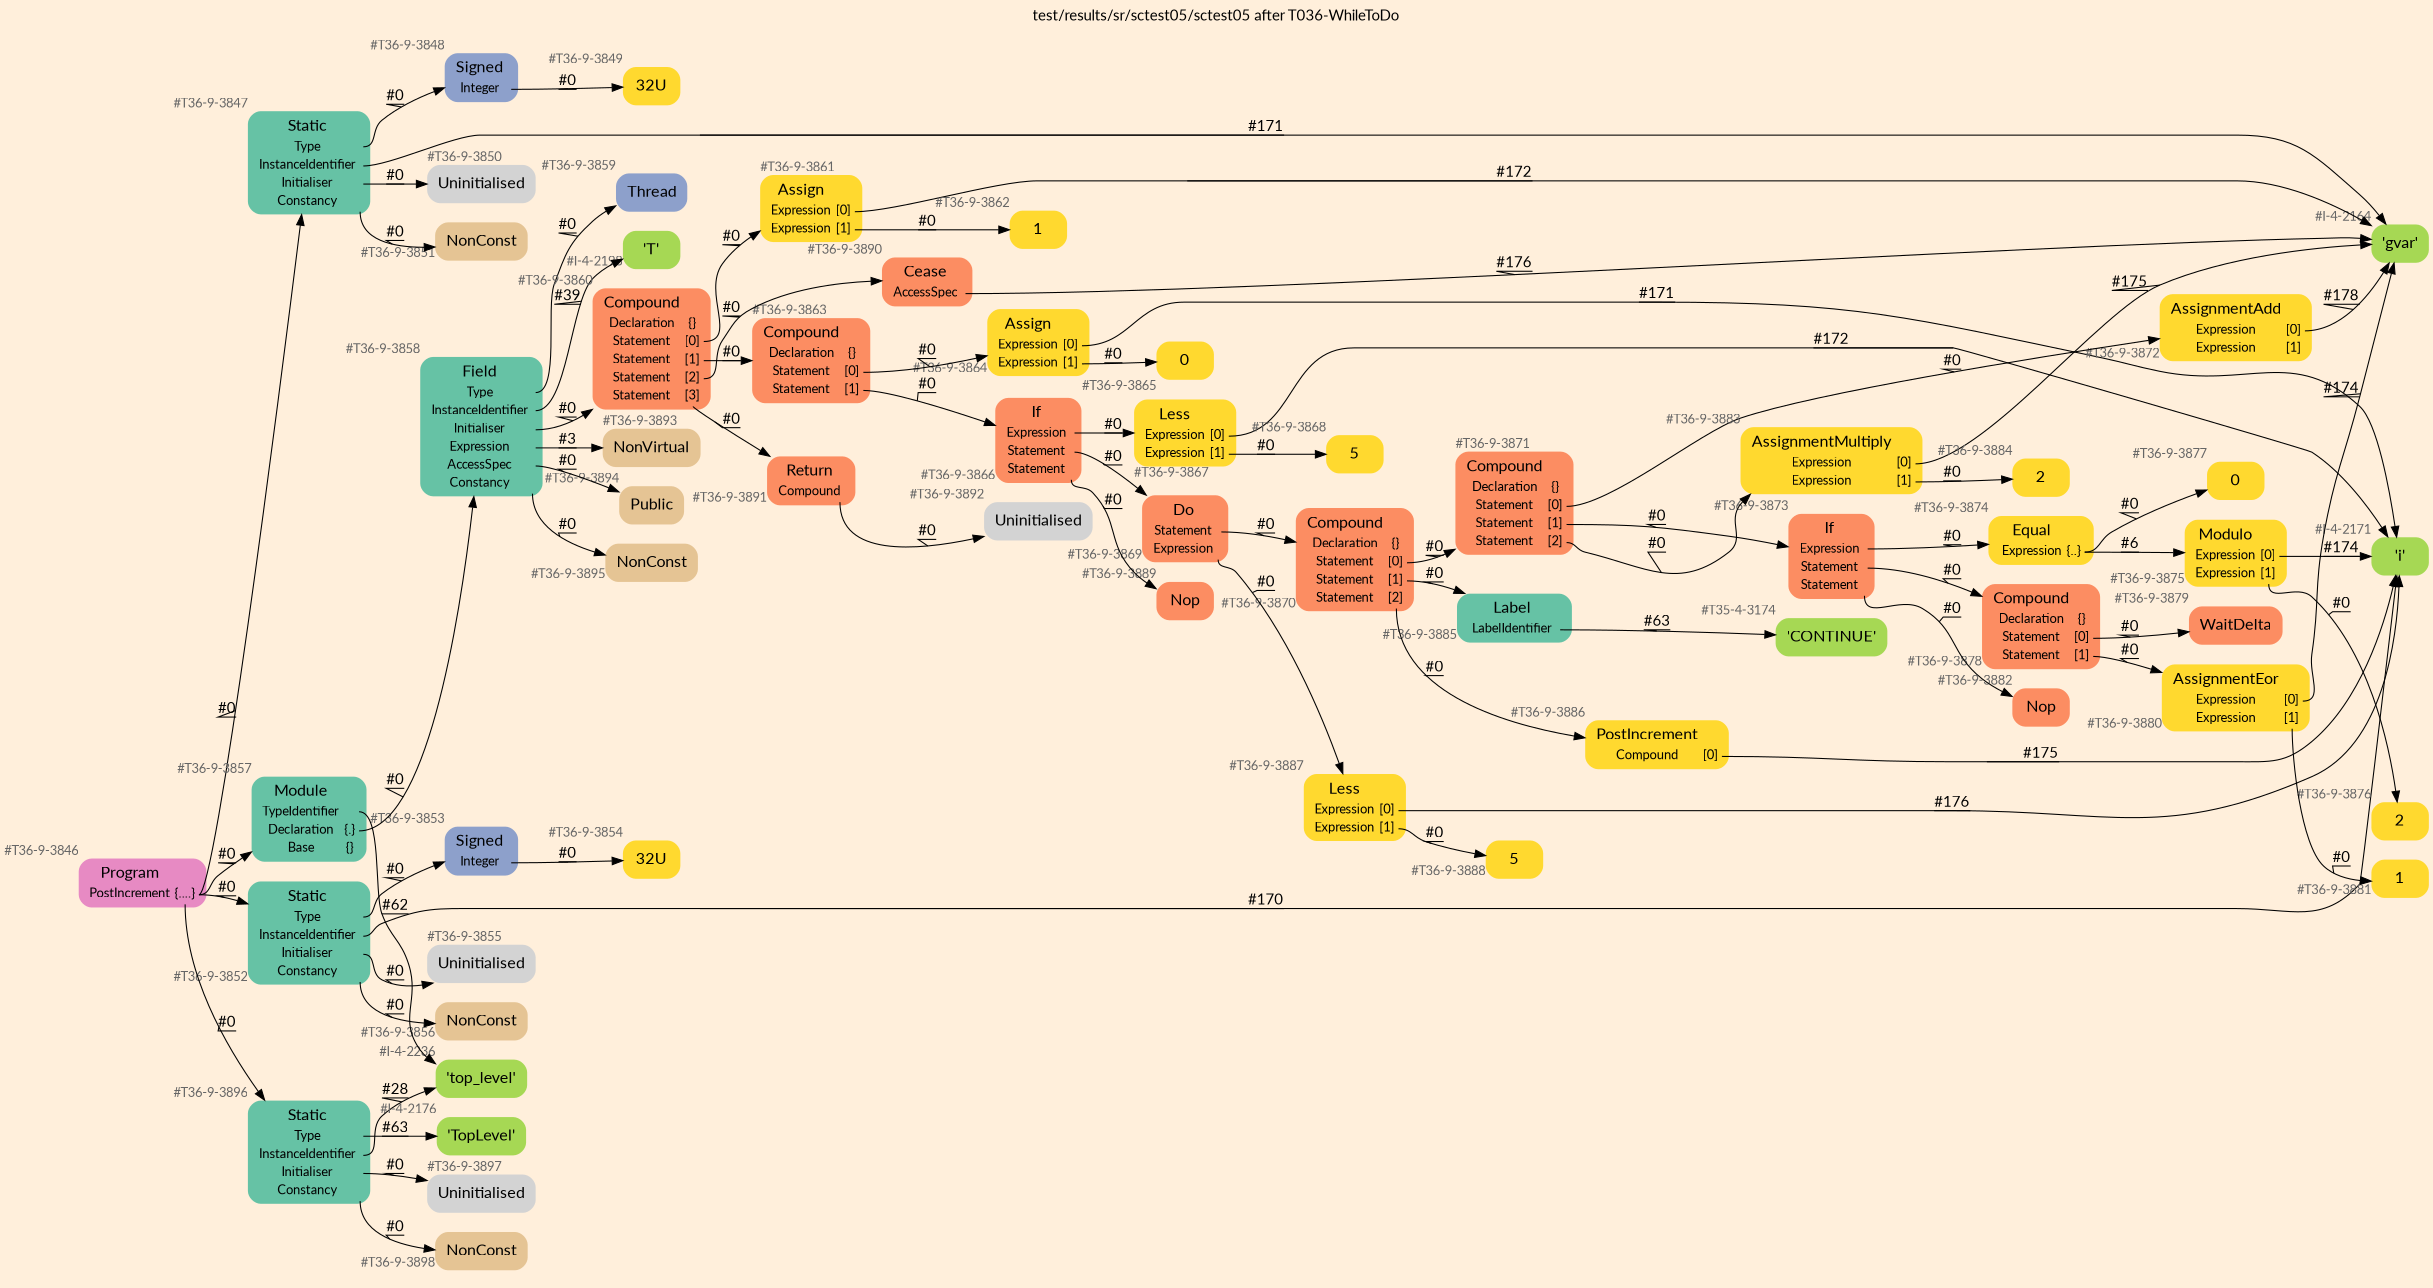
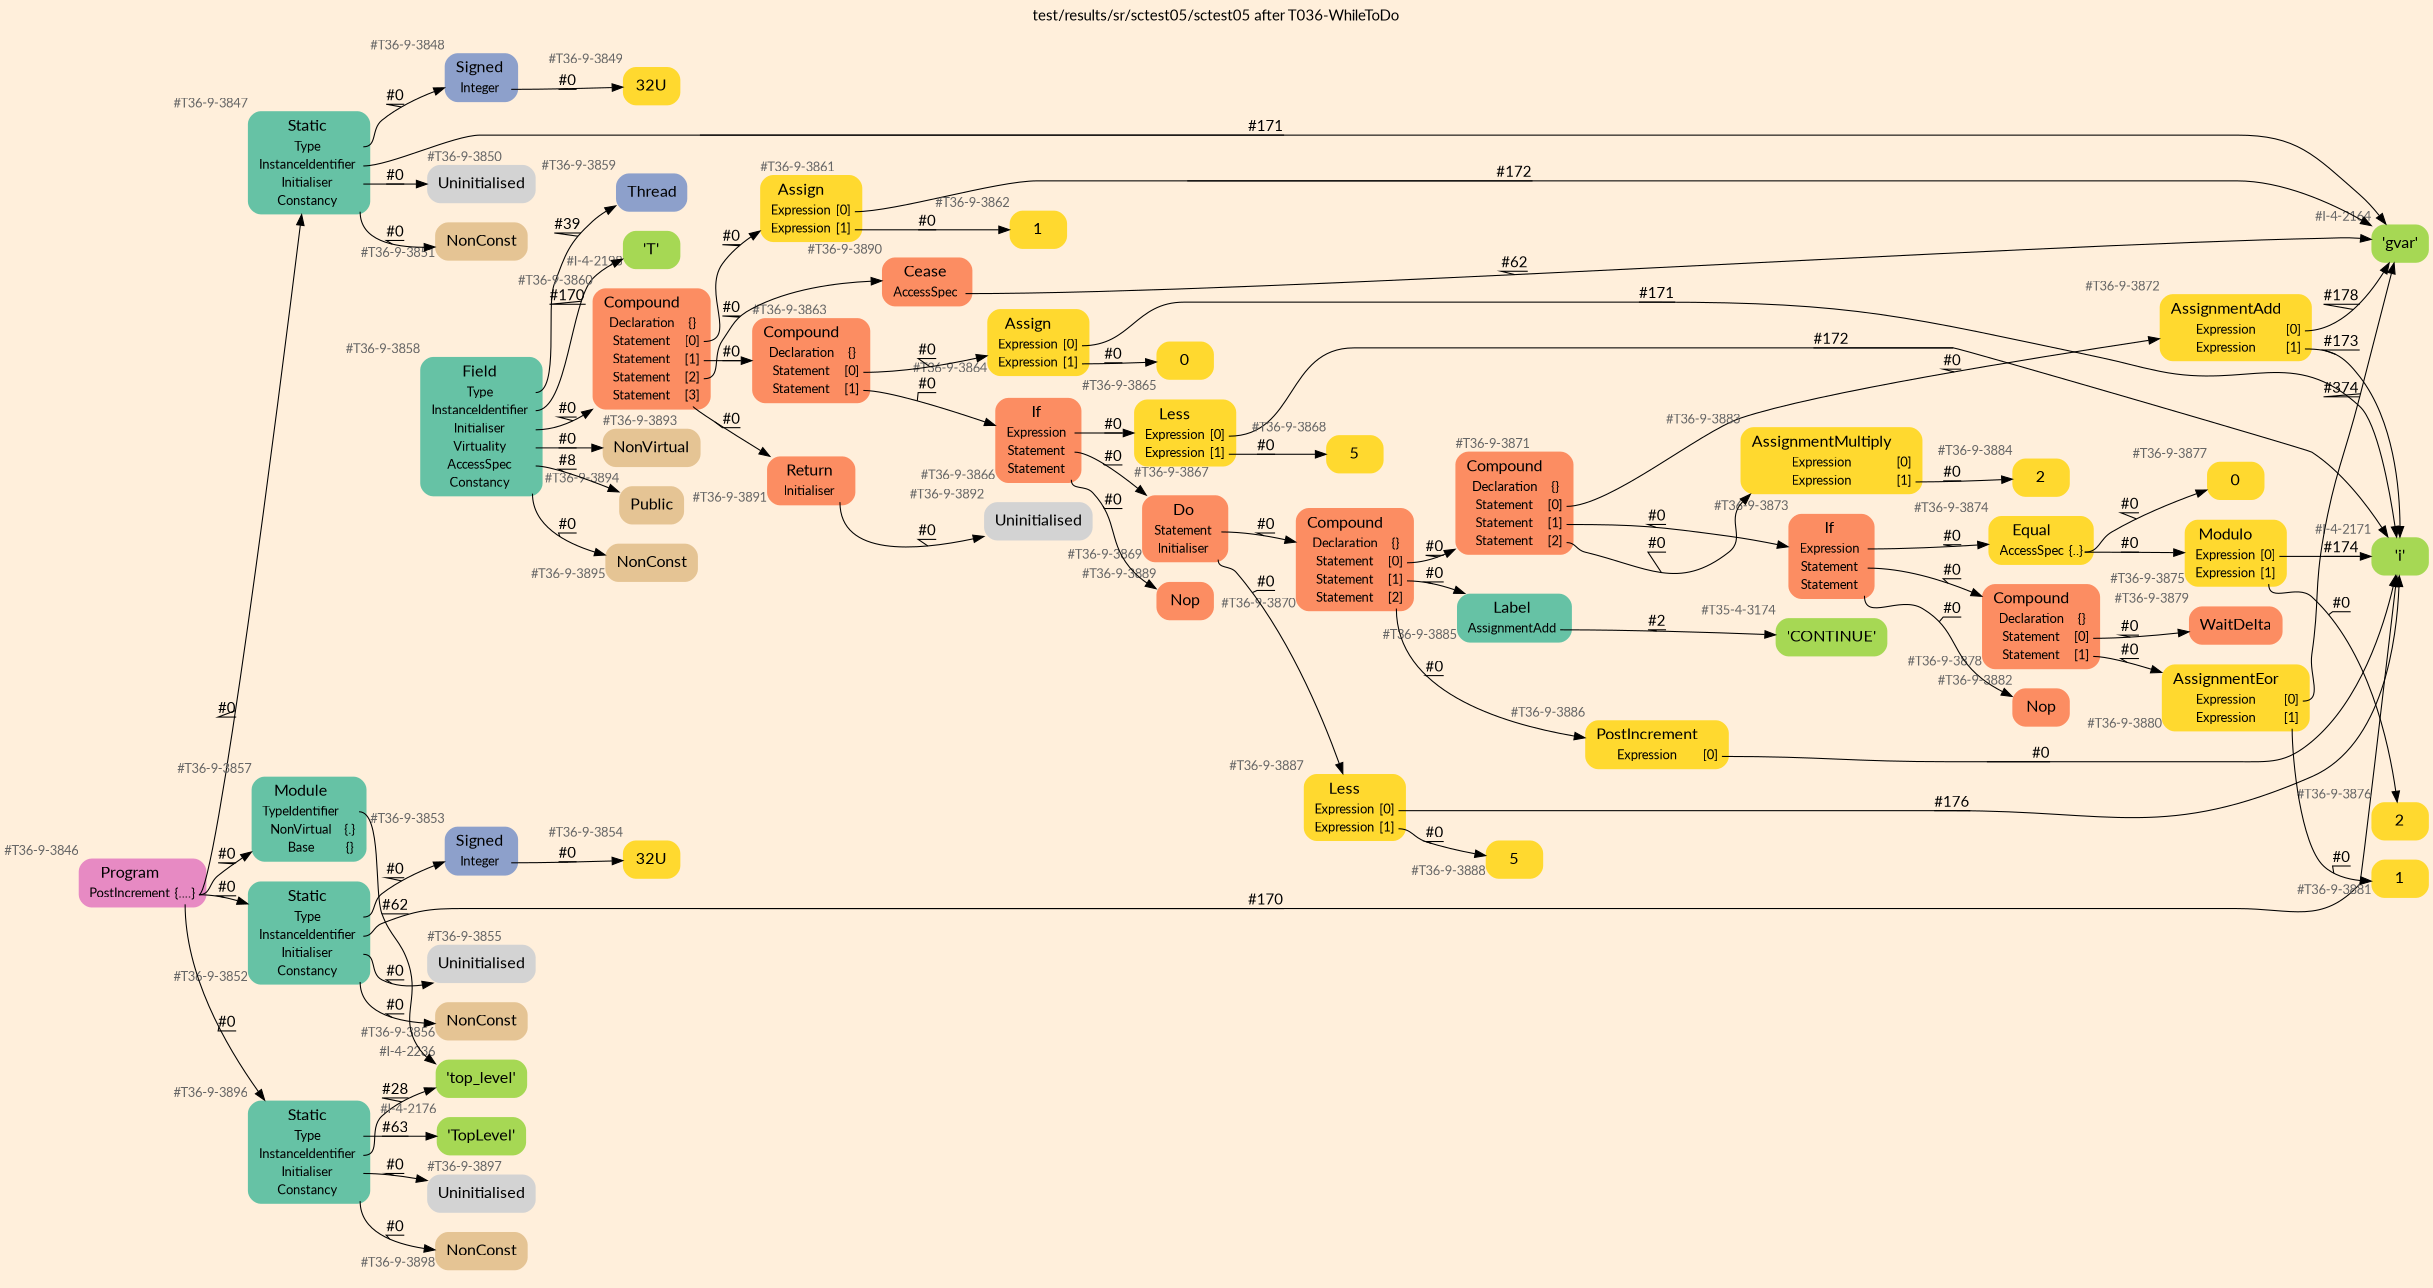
(568, 225) -> (568, 225)
(1514, 263) -> (1514, 263)
(568, 296) -> (568, 296)
(2118, 313) -> none
(2342, 389) -> (2342, 389)
none -> (2382, 417)
(568, 440) -> (568, 440)
(480, 447) -> (480, 447)
(568, 461) -> (568, 461)
(810, 492) -> (810, 492)
(2130, 544) -> (2130, 544)
(1184, 549) -> (1184, 549)
(2032, 551) -> (2032, 551)
(1657, 622) -> (1657, 622)
(1512, 629) -> (1512, 629)
(443, 683) -> none
(2041, 754) -> (2041, 754)
(1647, 755) -> (1647, 755)
(301, 830) -> (301, 830)
